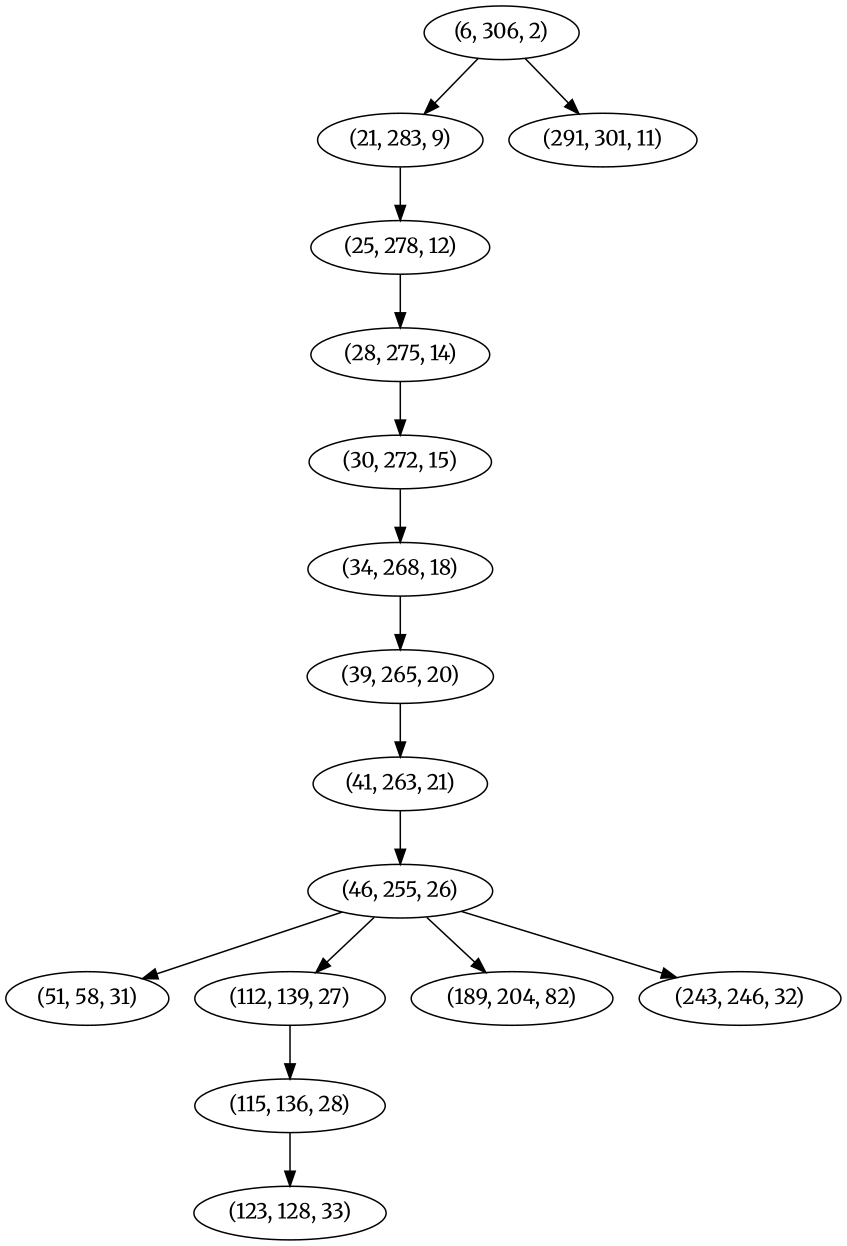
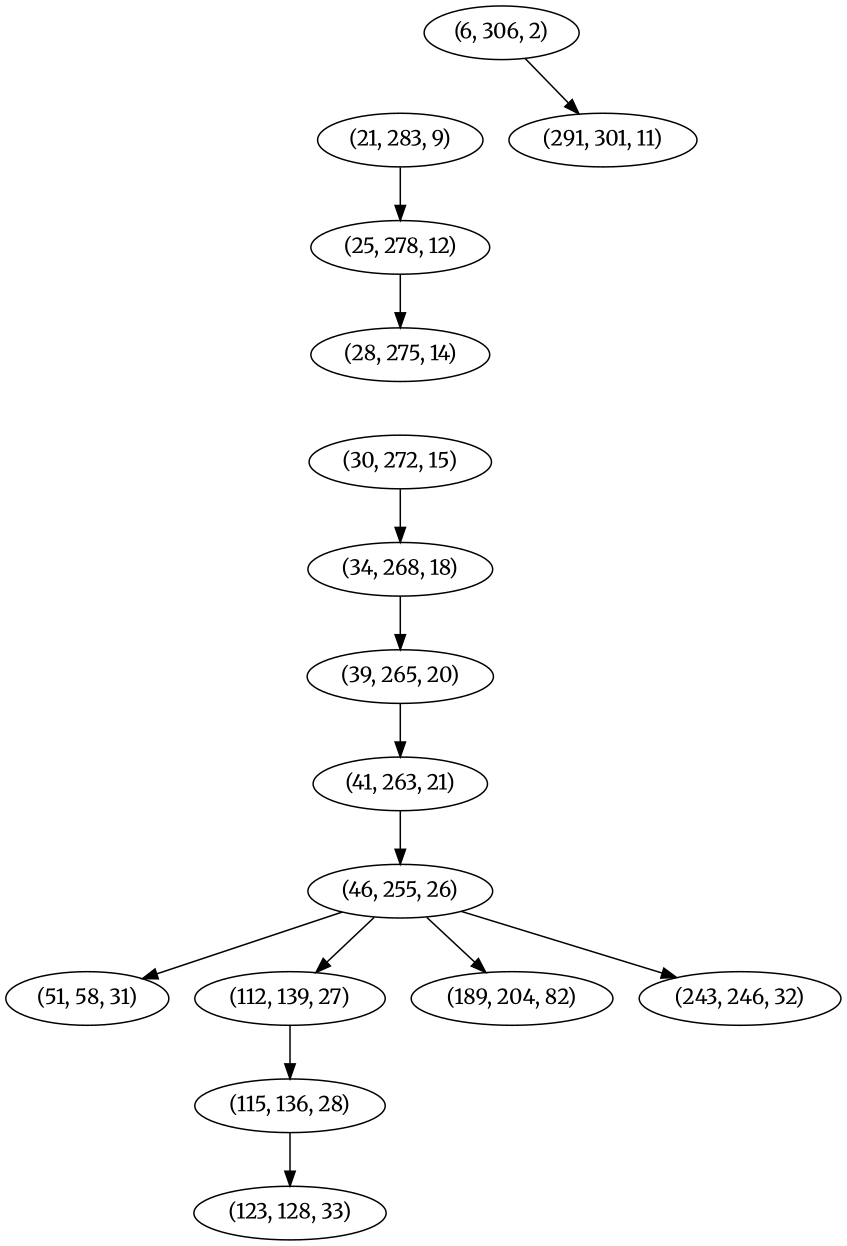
(456, 81) -> none
(400, 401) -> none
